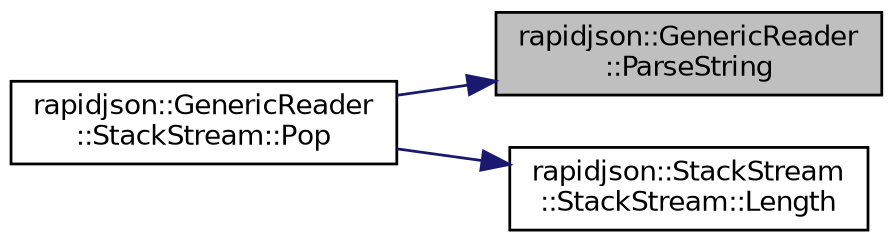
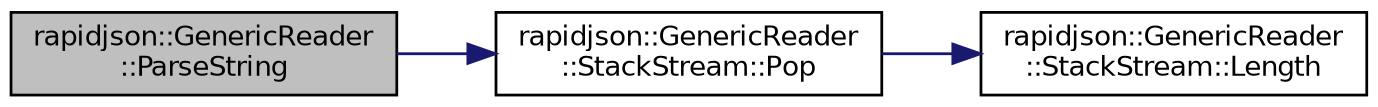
(432, 90) -> (432, 54)
(689, 189) -> (1174, 54)
